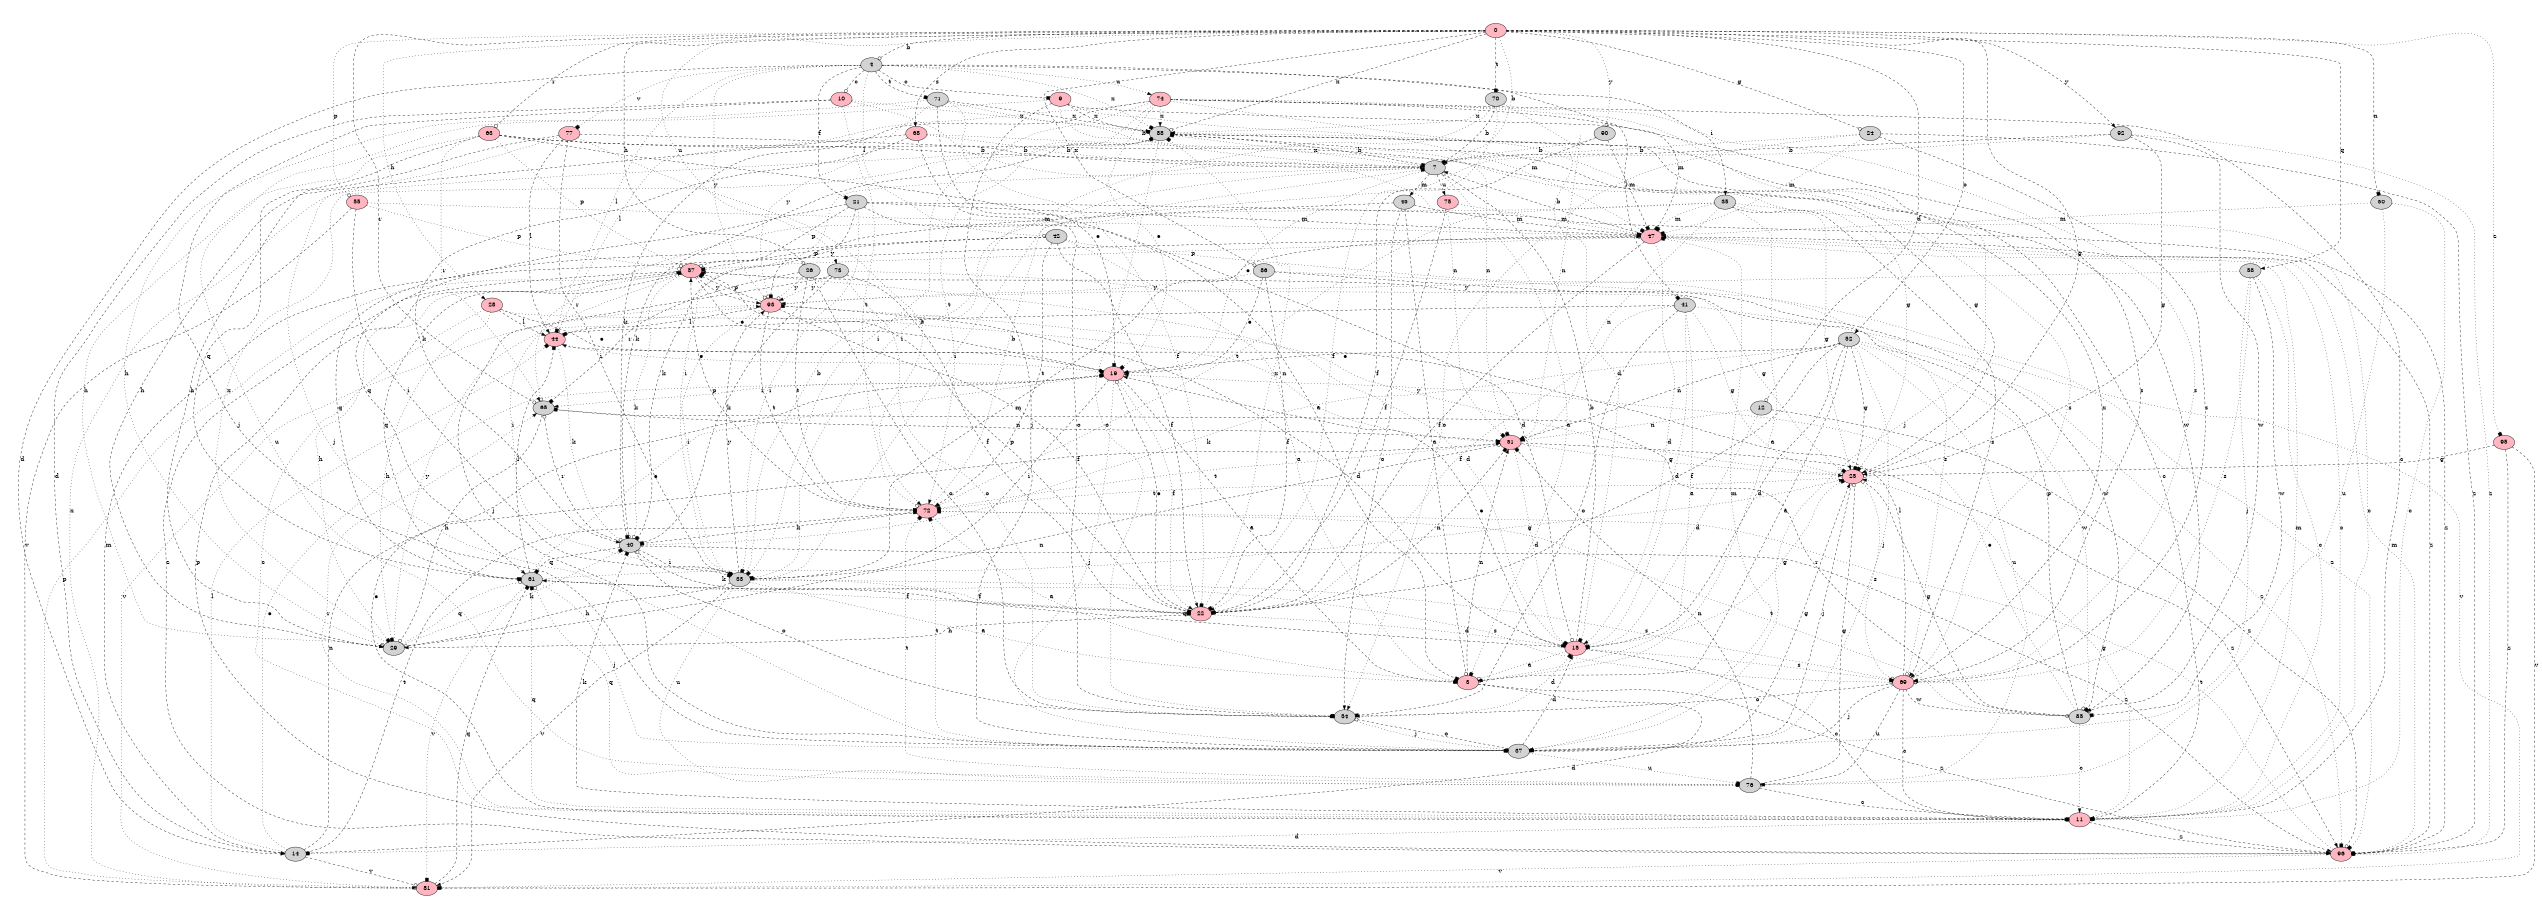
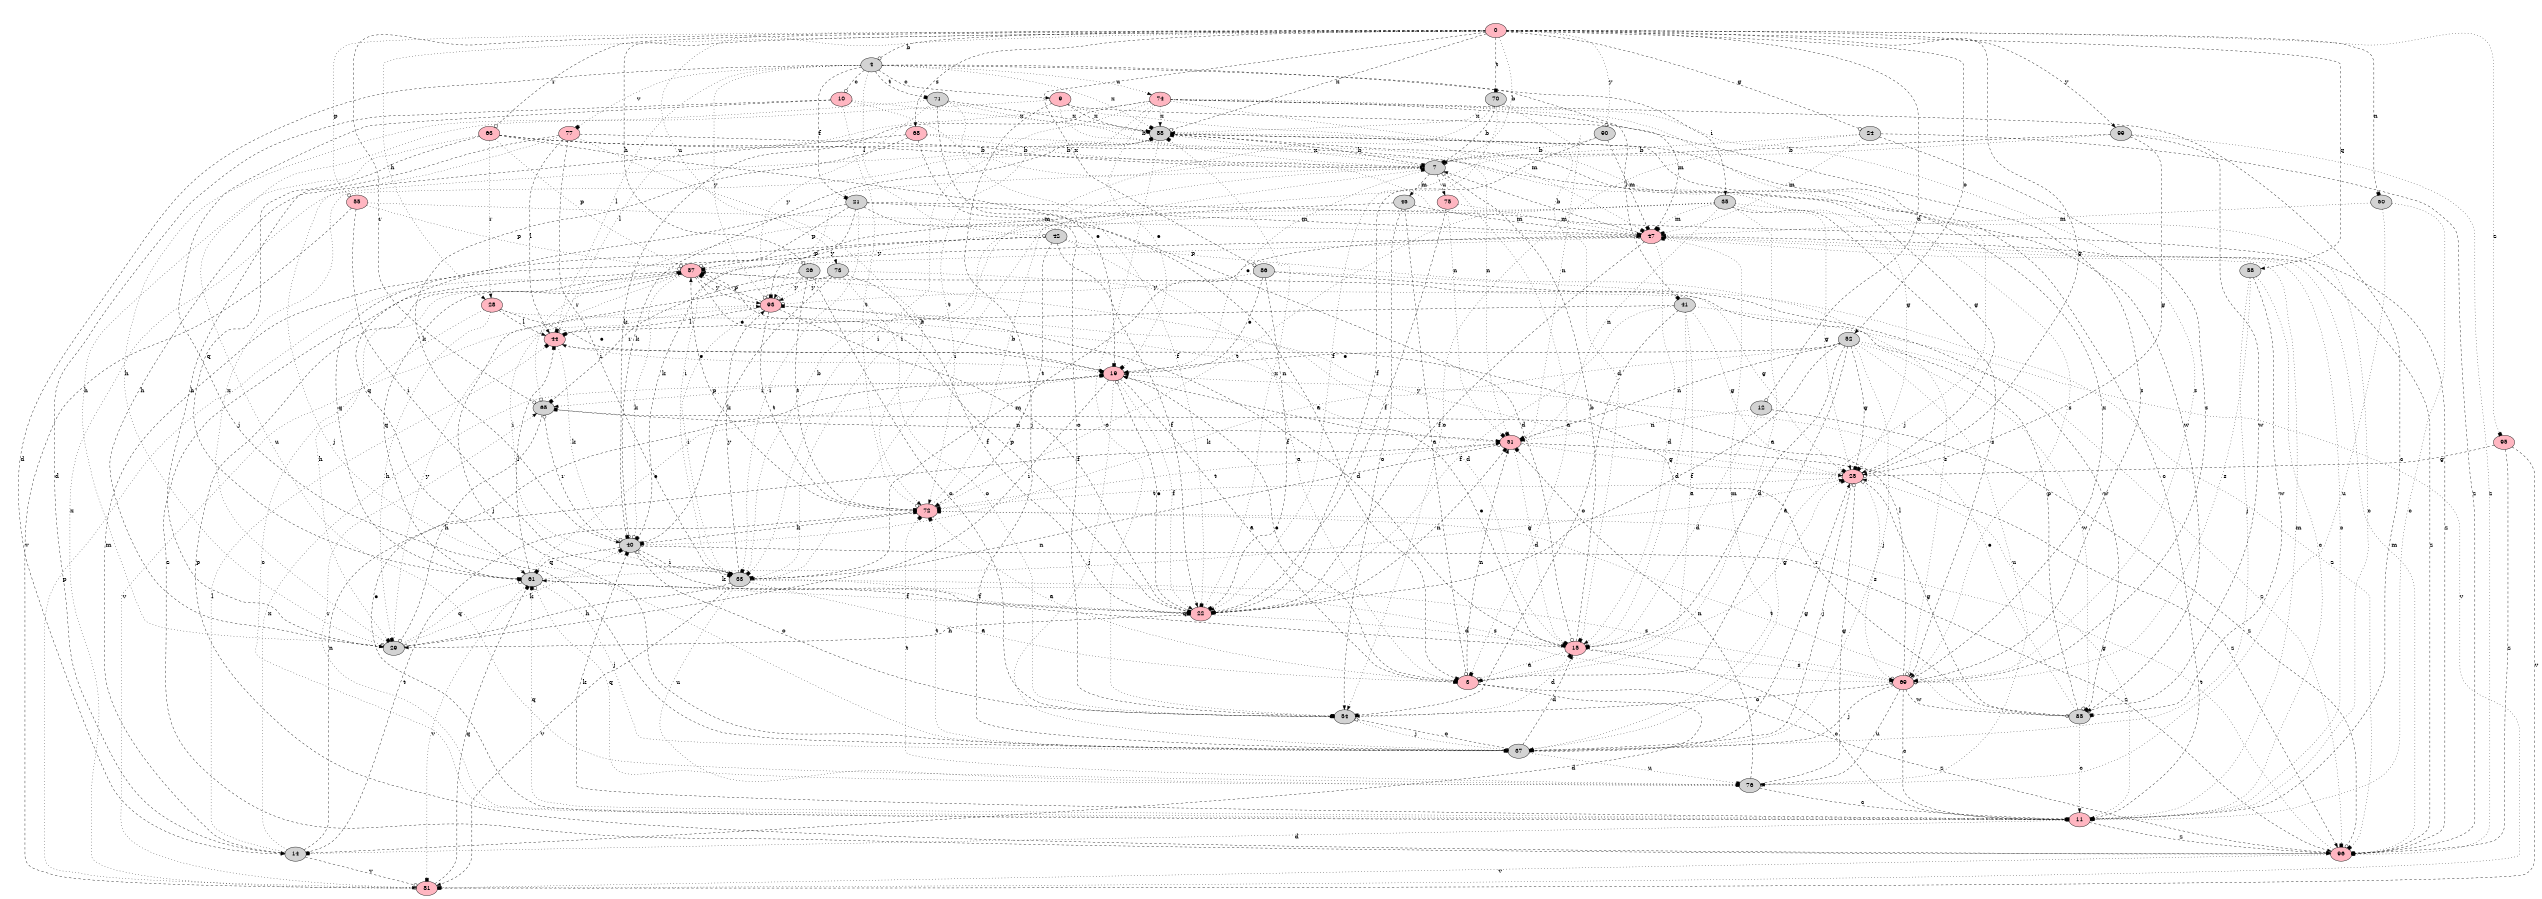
(960, 92) -> (960, 92)
(2121, 133) -> (2121, 133)
(442, 274) -> (489, 217)
(1367, 287) -> (1259, 216)
none -> (1280, 544)
(270, 614) -> (270, 614)
